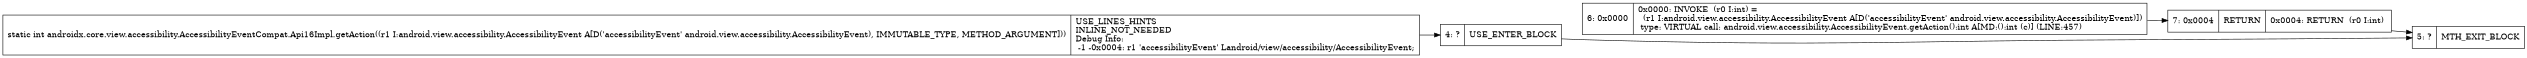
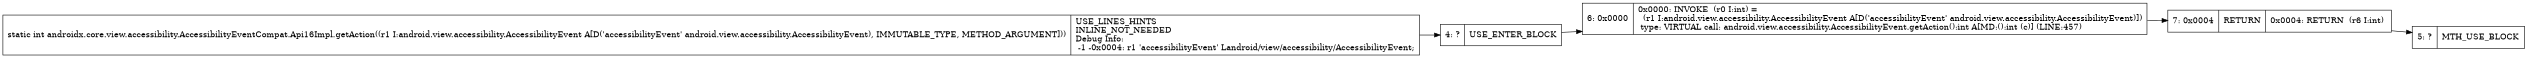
(2329, 21) -> (2329, 21)
(2481, 37) -> (2480, 37)
(1984, 41) -> (1569, 32)
